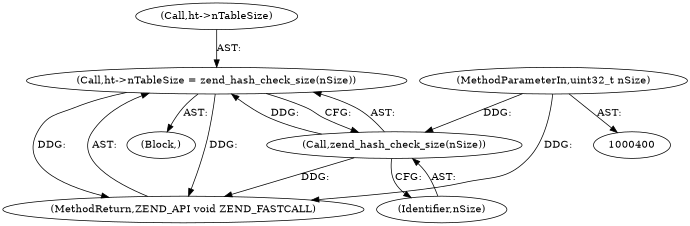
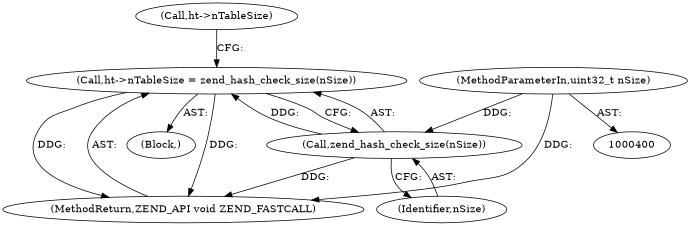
(231, 48) -> (232, 48)
